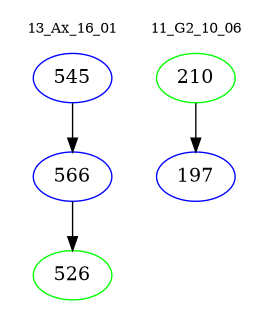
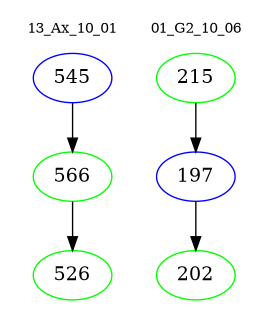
(73, 29) -> (73, 29)
(197, 29) -> (197, 29)
(196, 78) -> (196, 78)
(73, 177) -> (73, 177)
none -> (196, 275)
